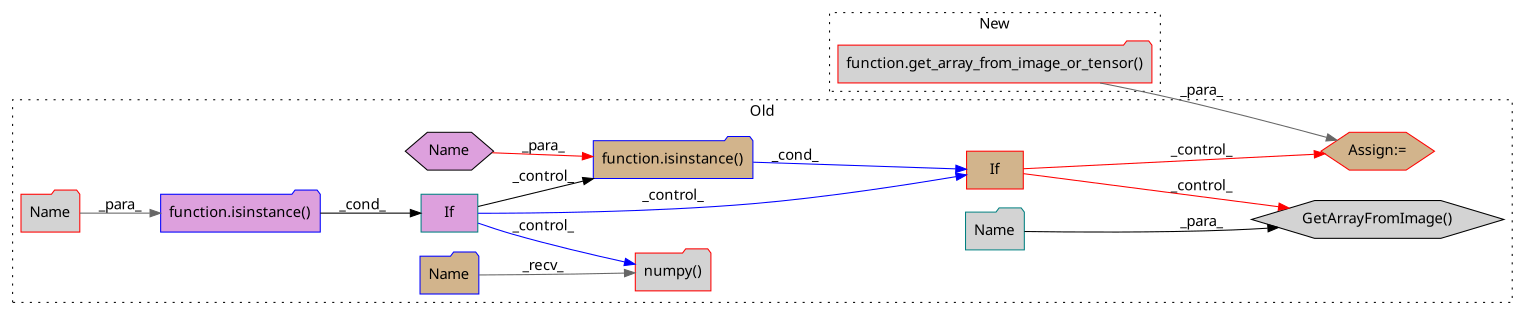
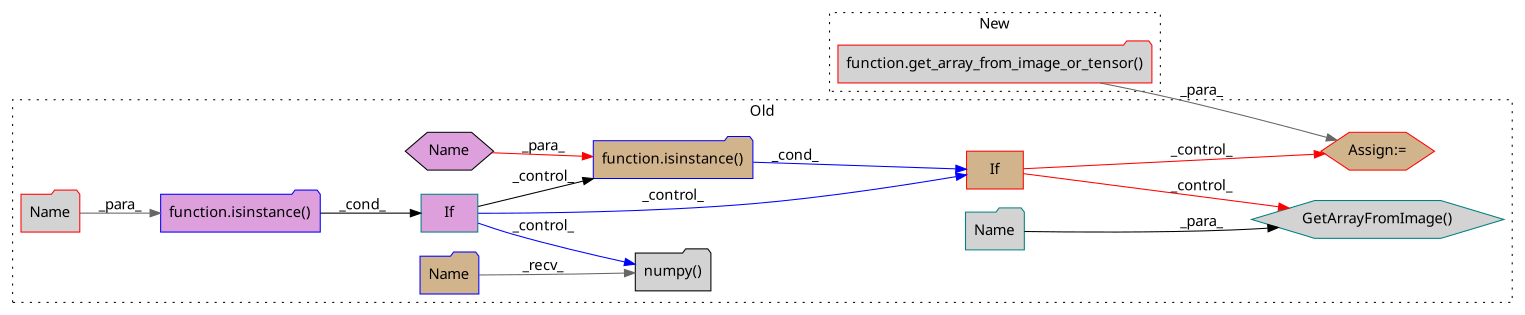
(1378, 219) -> (1378, 219)
(673, 272) -> (673, 272)
